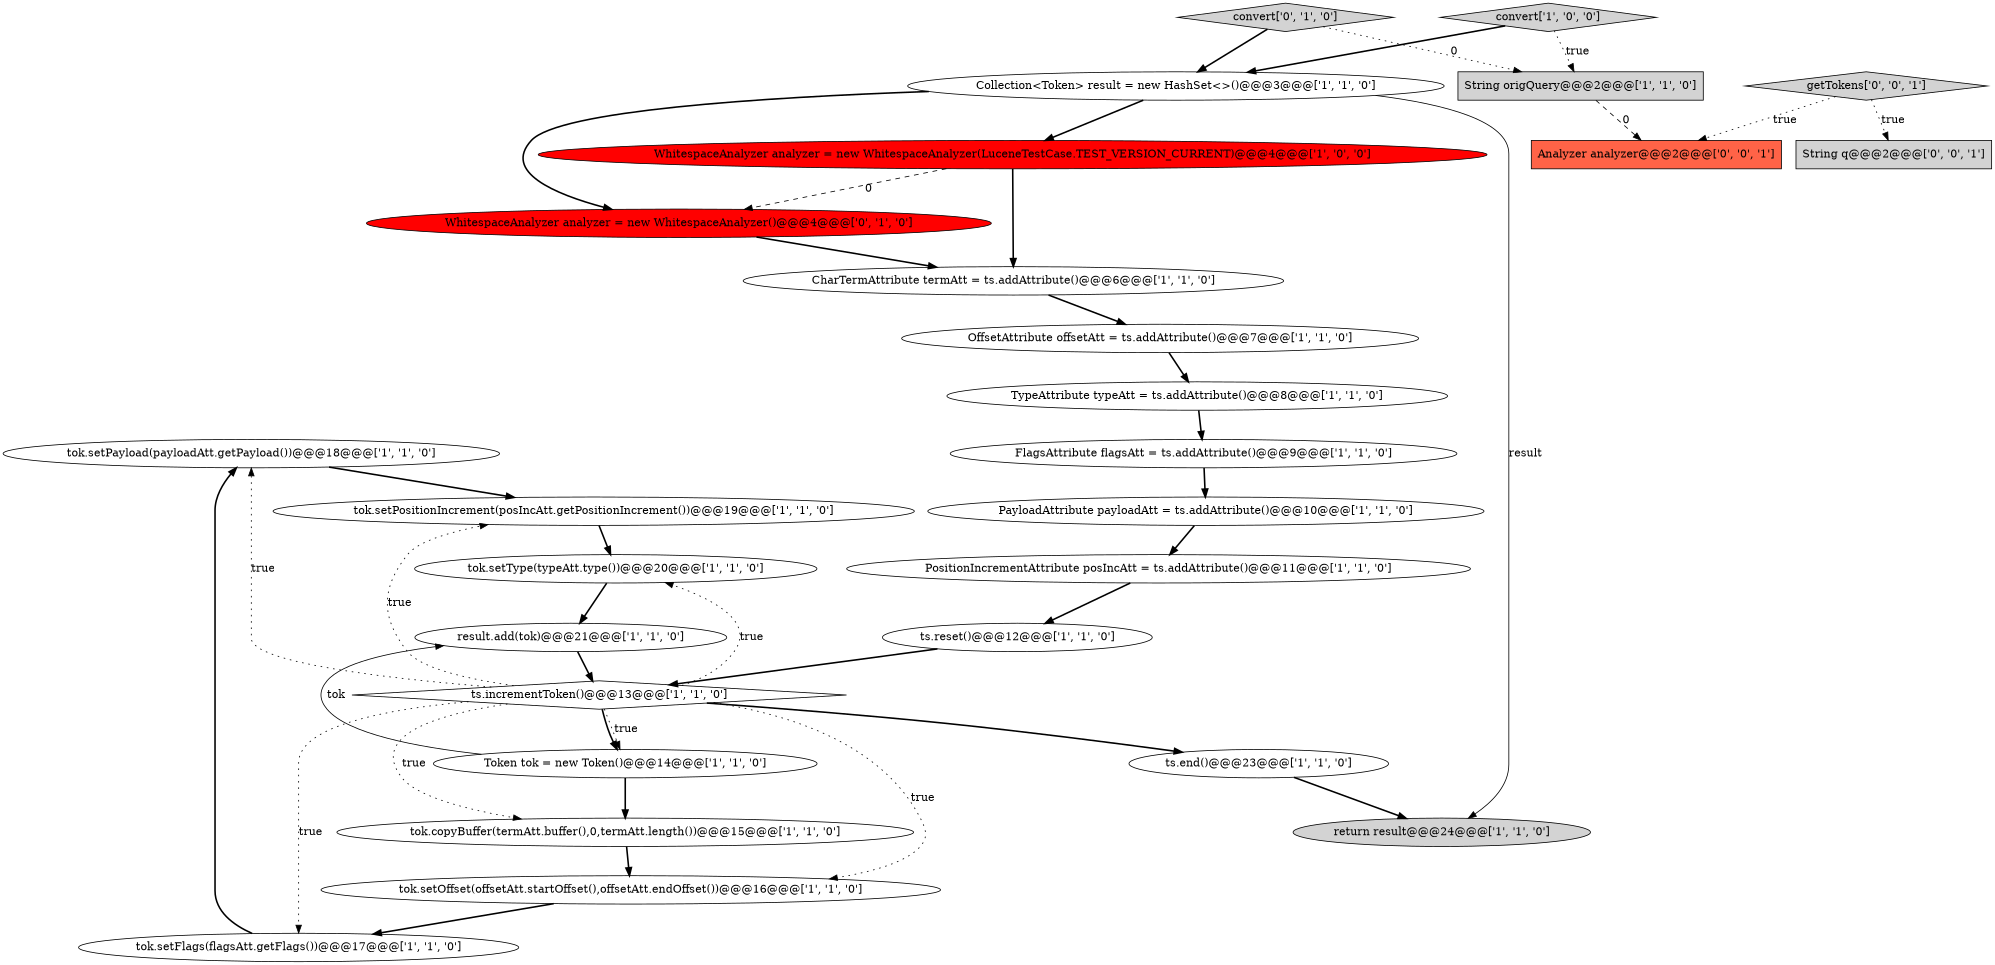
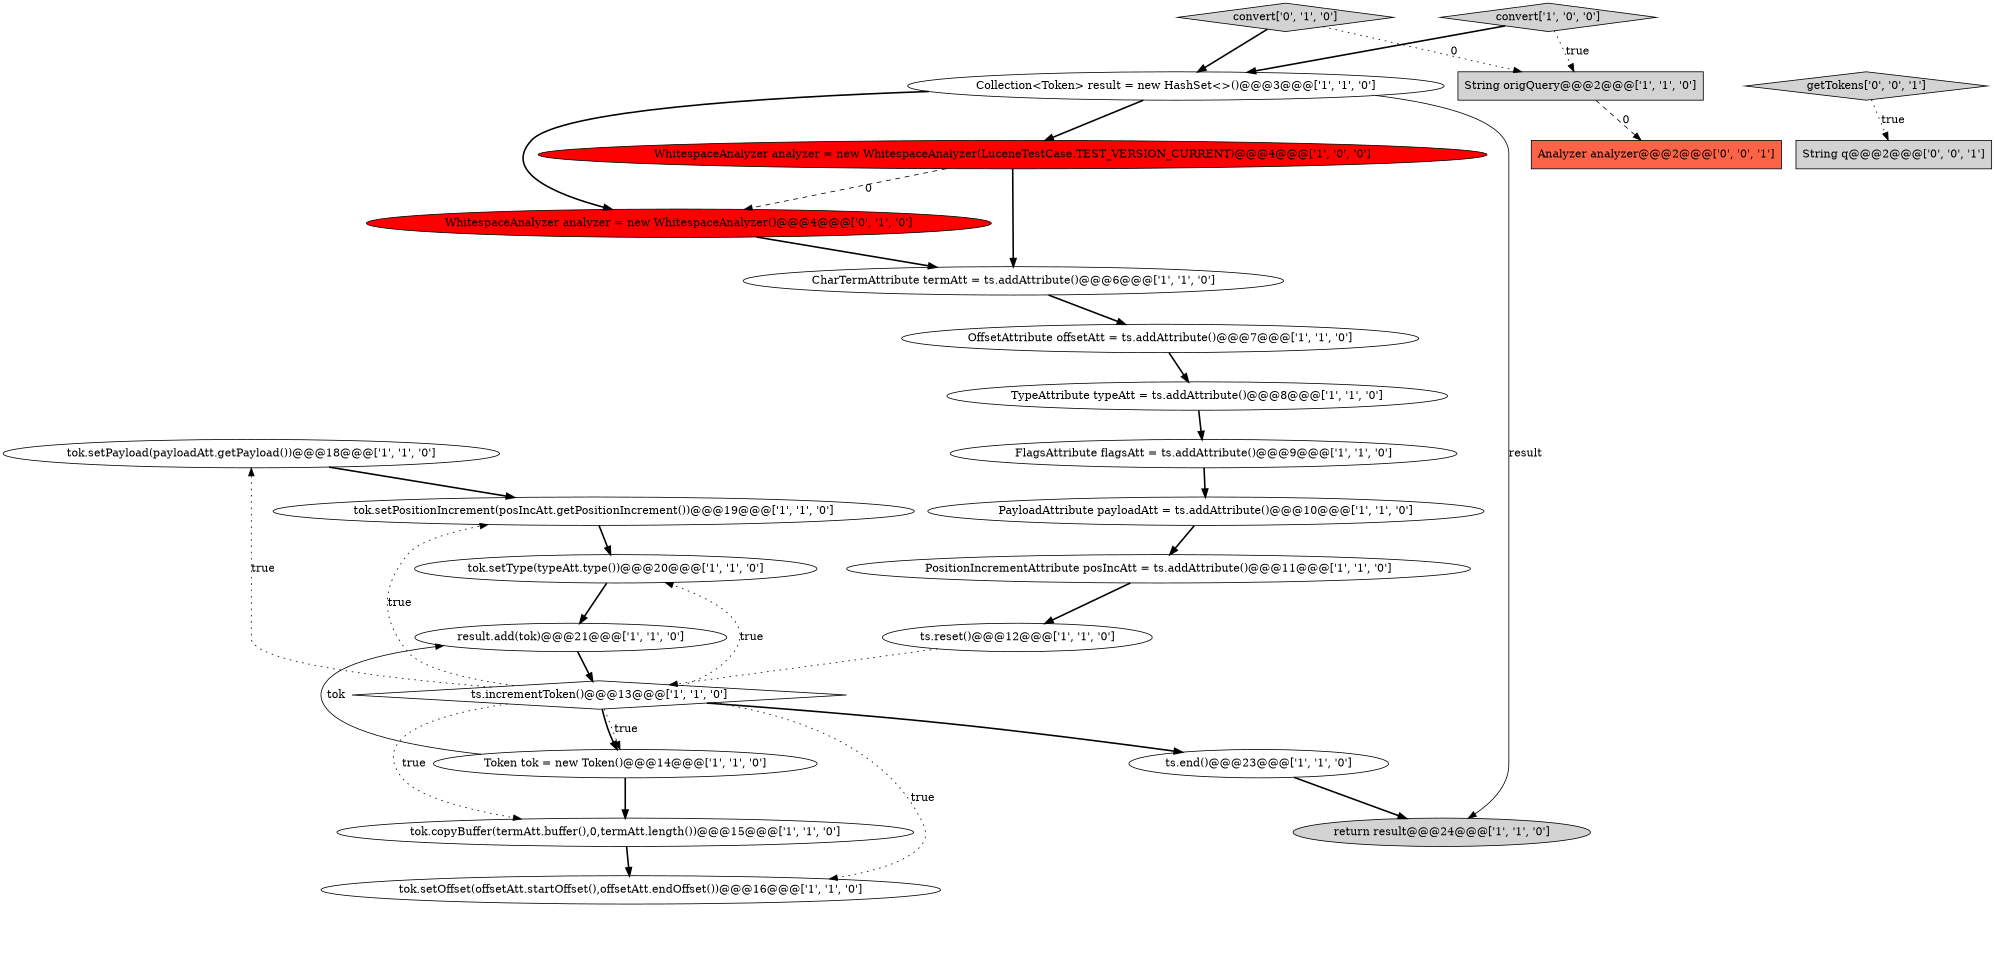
(1771, 117) -> none
(807, 666) -> (807, 666)
(299, 947) -> none
